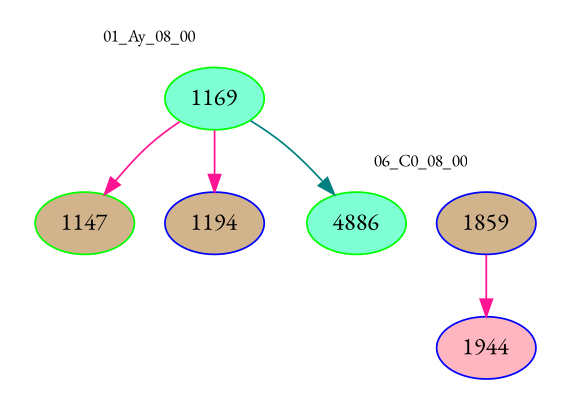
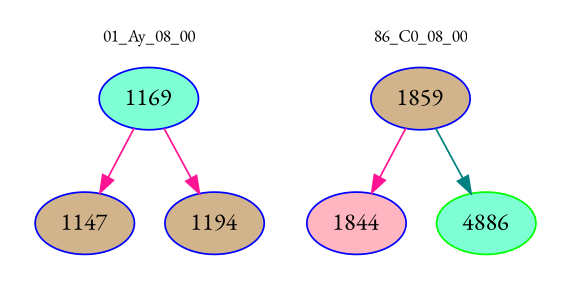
(215, 99) -> (149, 99)
(304, 162) -> (449, 153)
(421, 162) -> (421, 37)
(85, 223) -> (85, 223)
(486, 348) -> (356, 223)
